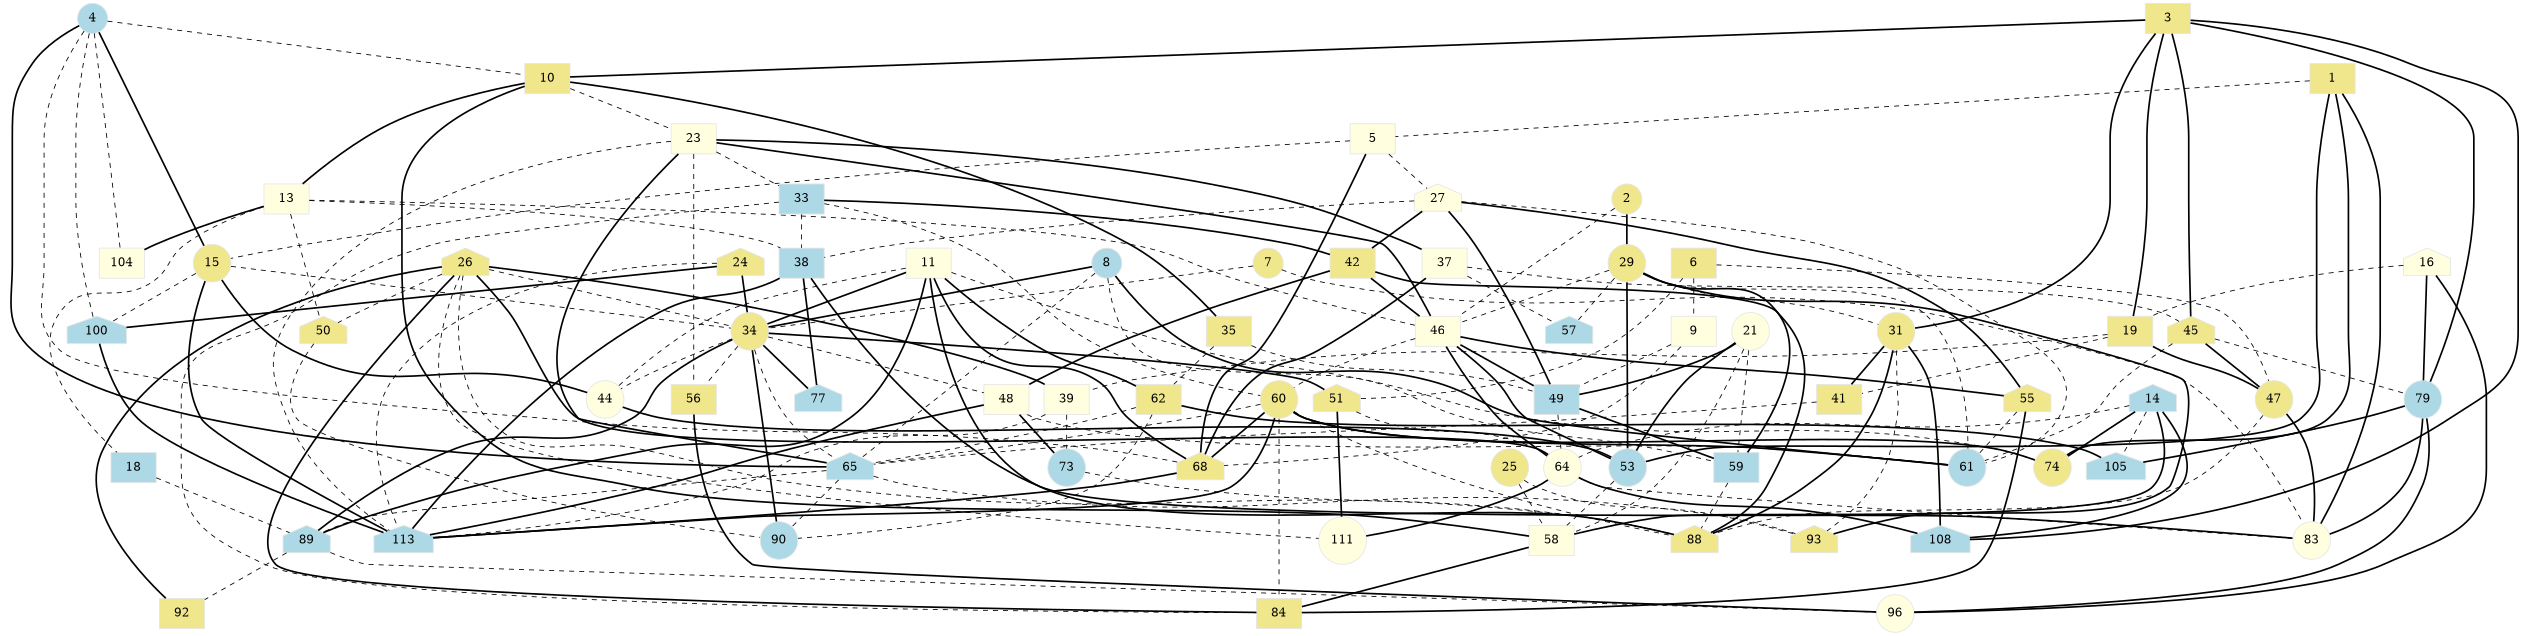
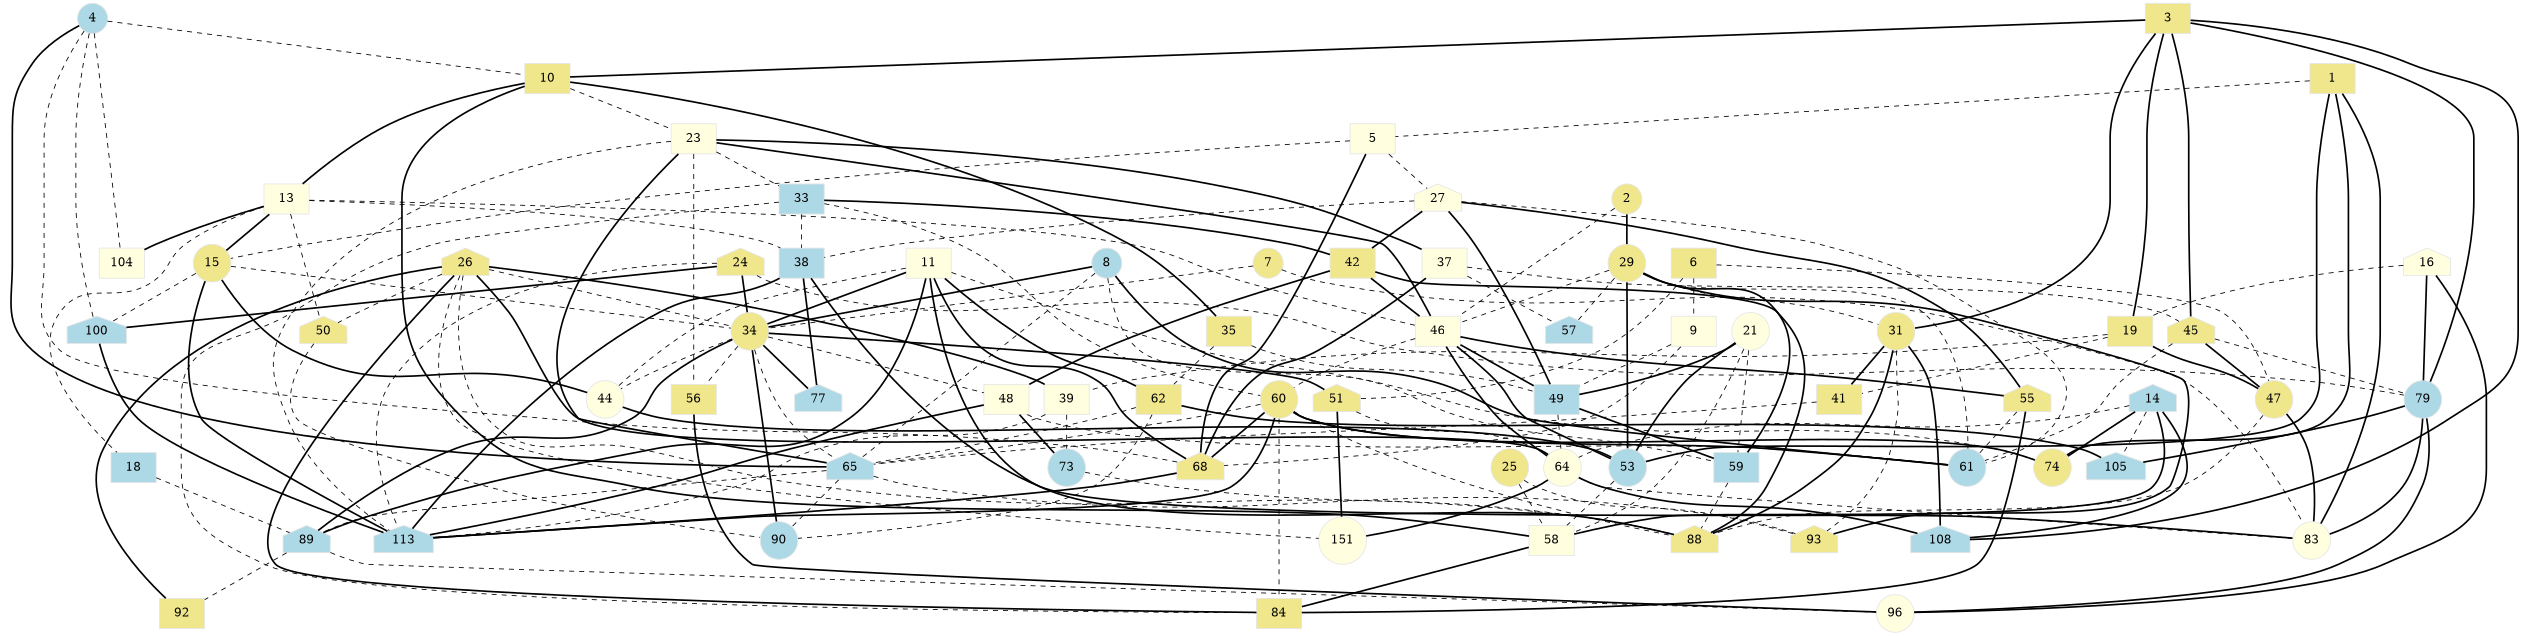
(152, 139) -> (248, 232)
none -> (1576, 368)
(1343, 541) -> (1343, 541)
